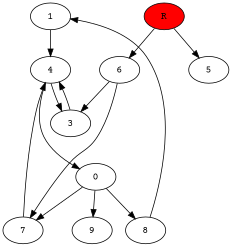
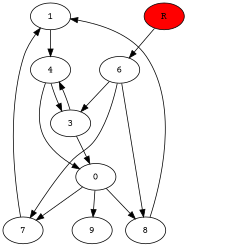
(209, 70) -> none
none -> (132, 146)
none -> (81, 147)
(29, 153) -> (14, 124)
